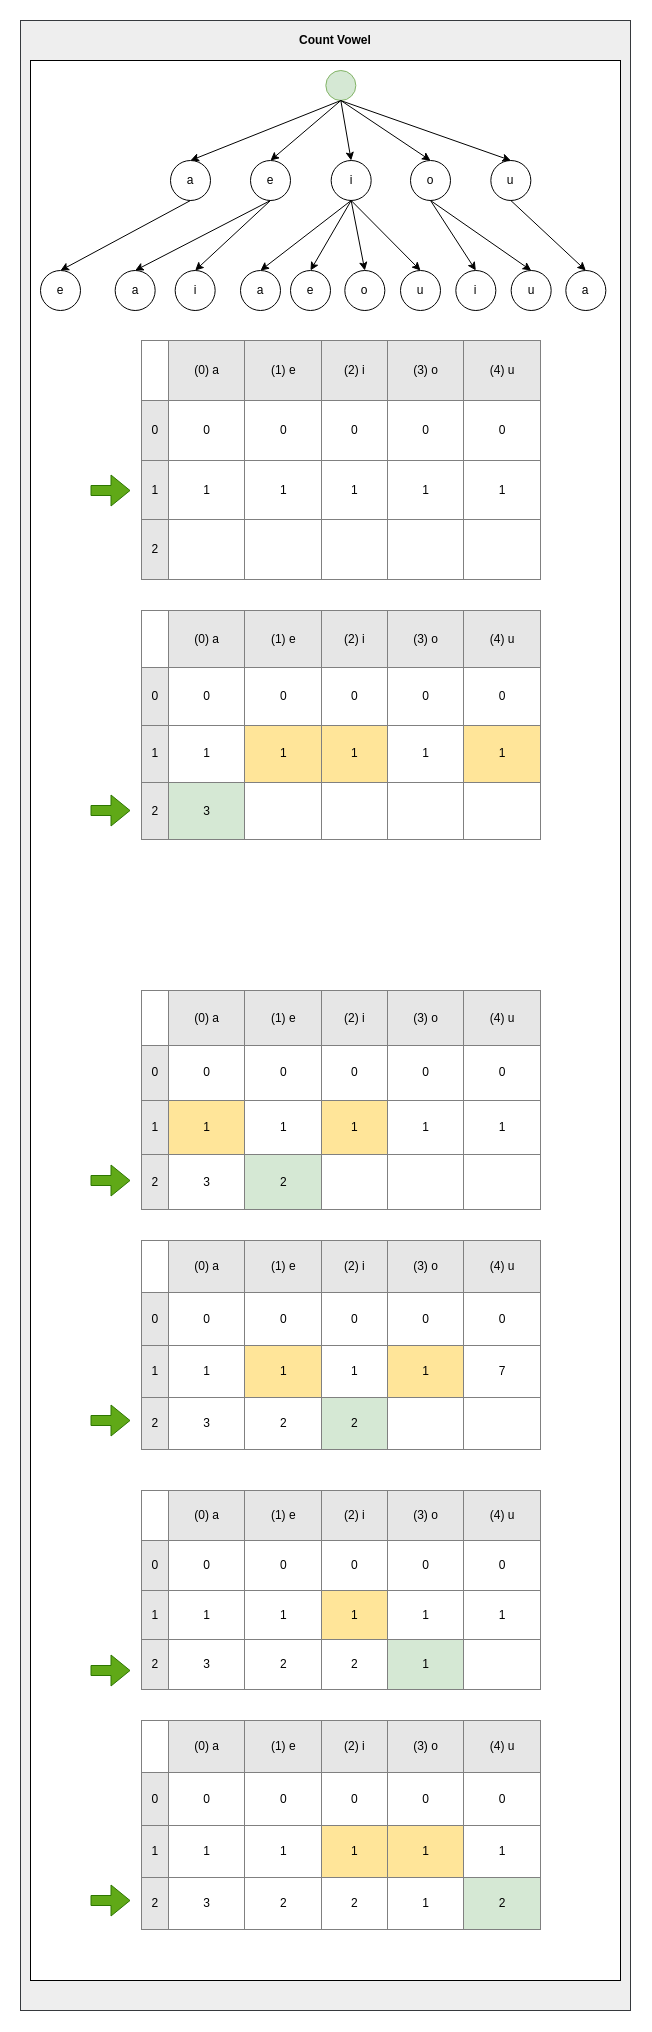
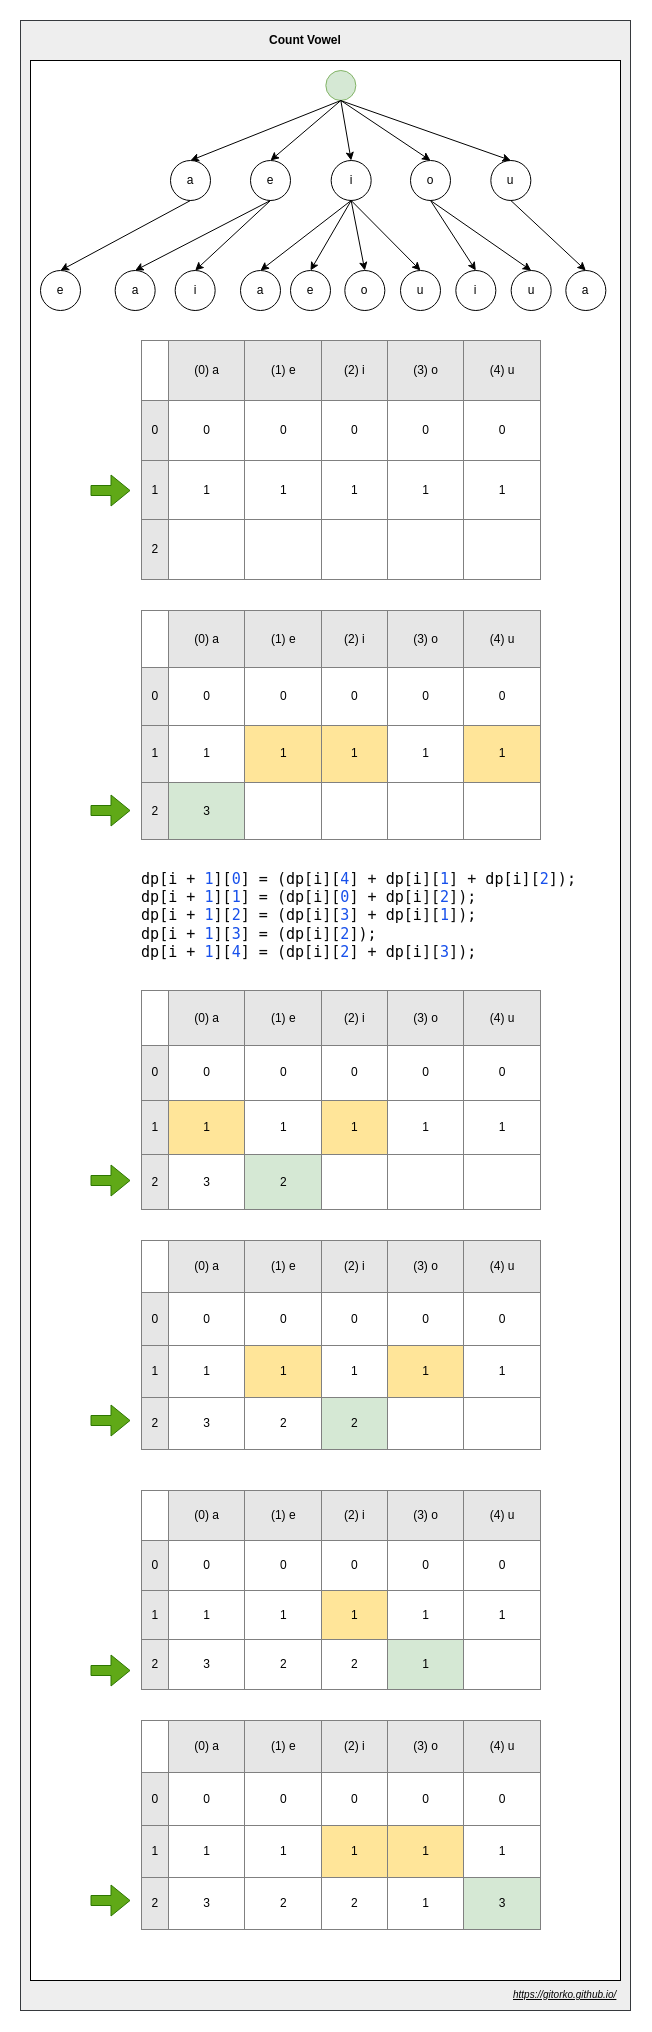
(336, 41) -> (306, 41)
none -> (365, 916)
(216, 1269) -> (216, 1269)
(216, 1749) -> (216, 1749)
none -> (566, 1996)
